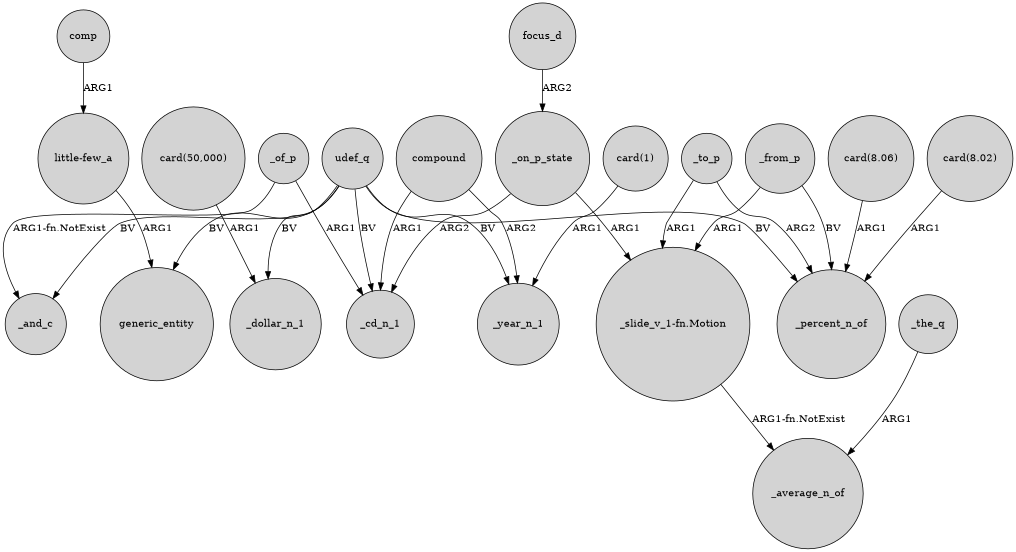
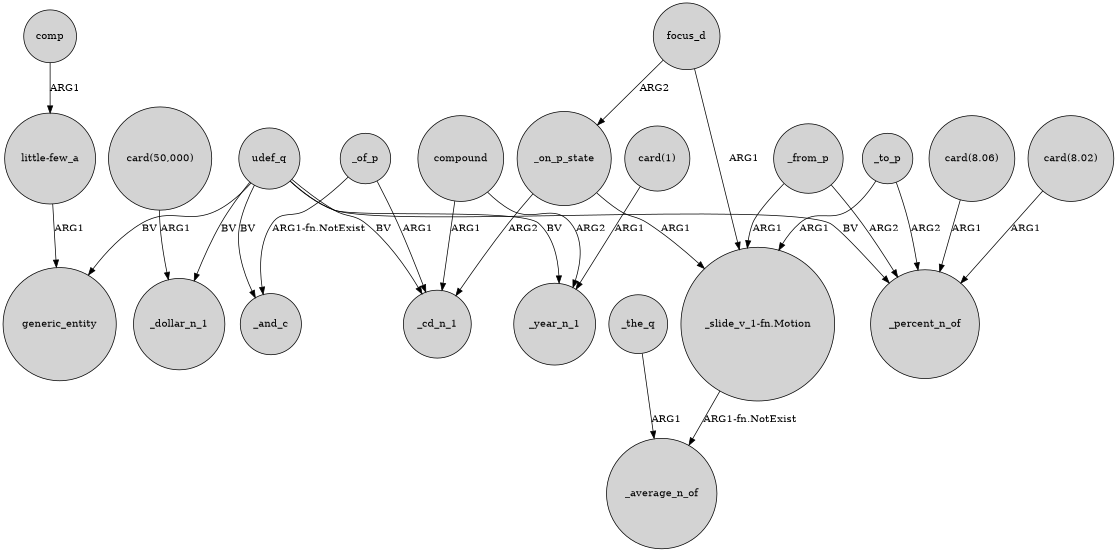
none -> (716, 156)
(833, 229) -> (884, 229)
